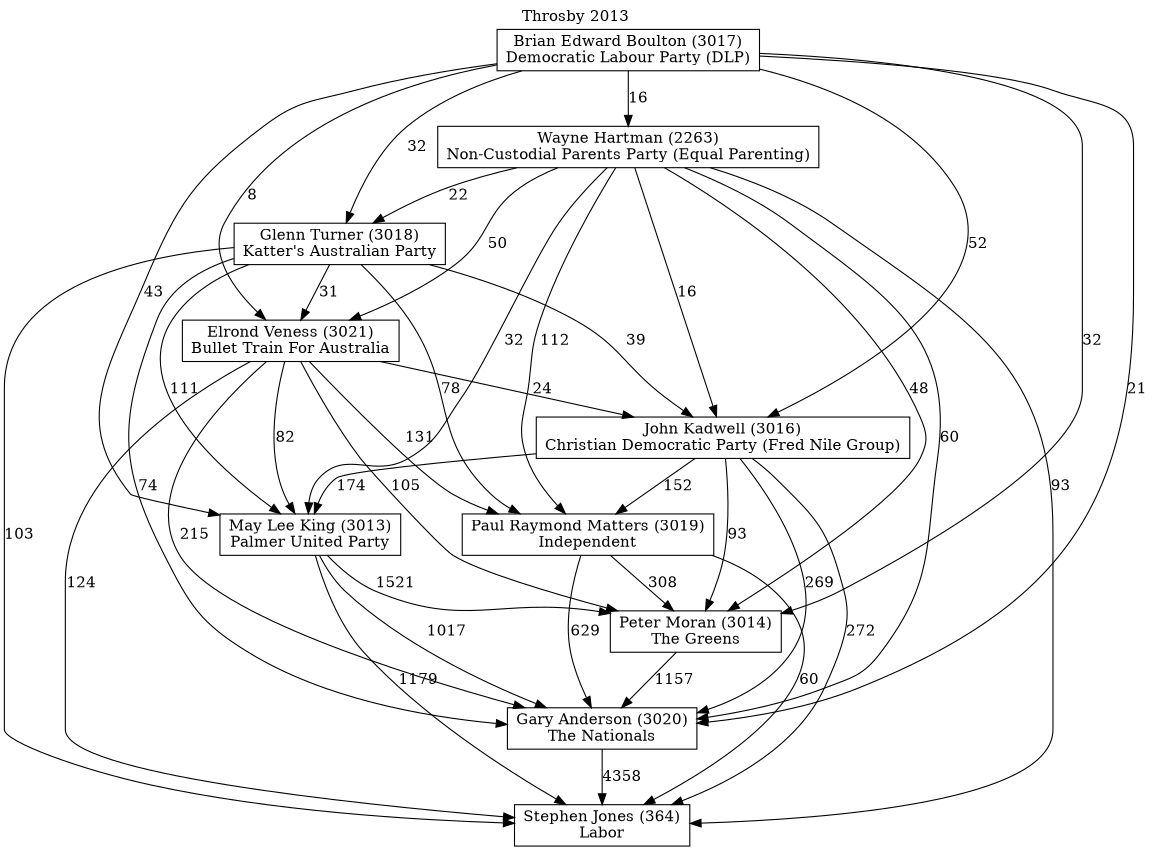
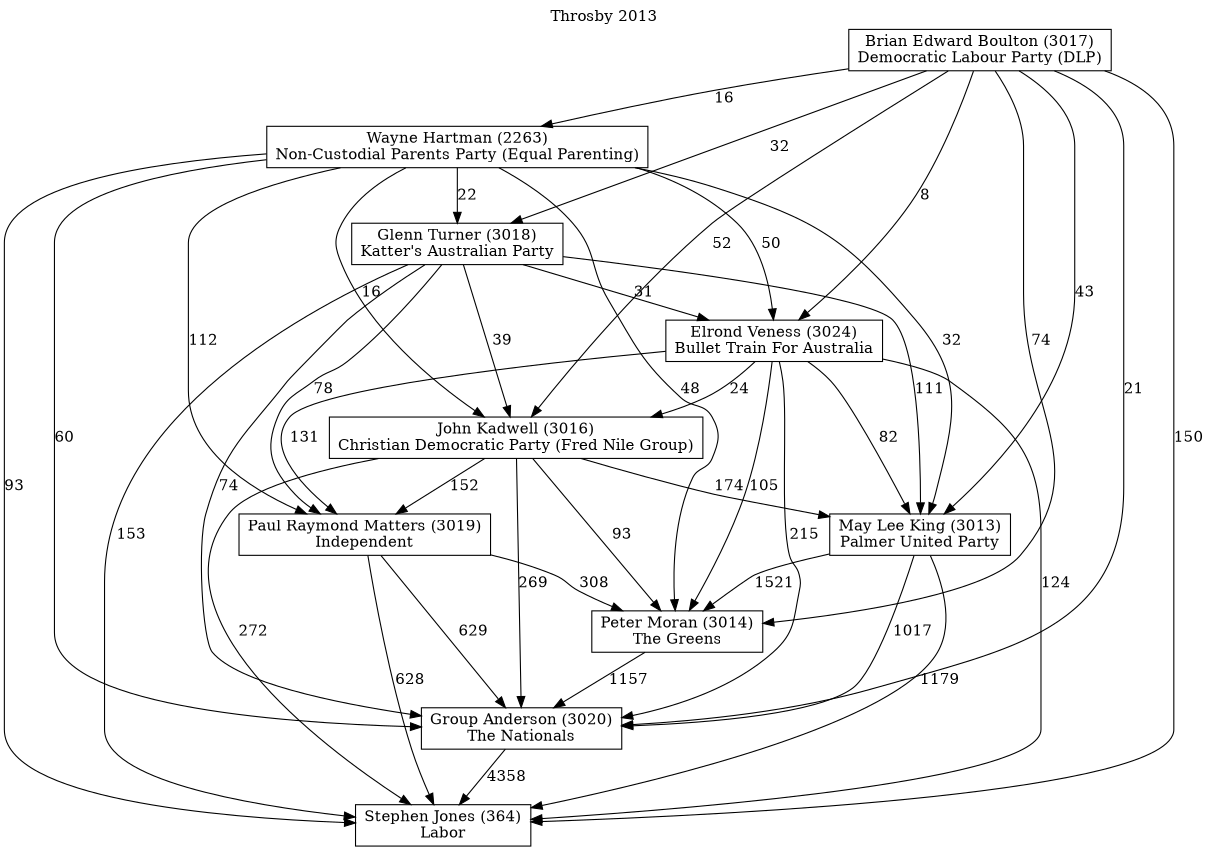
(291, 341) -> (774, 341)
(1093, 341) -> (1042, 341)
(20, 535) -> (132, 535)
(810, 680) -> (411, 680)
none -> (1174, 707)
(602, 728) -> (522, 728)
